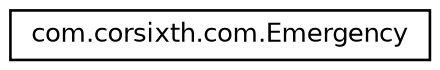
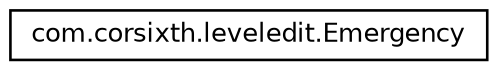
(220, 35) -> (249, 35)
